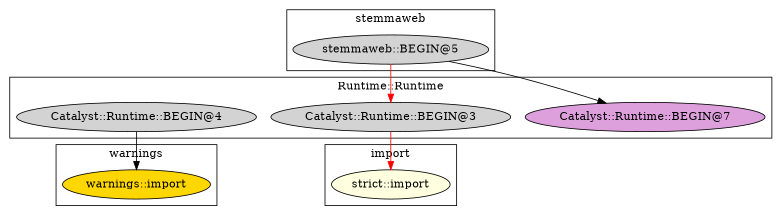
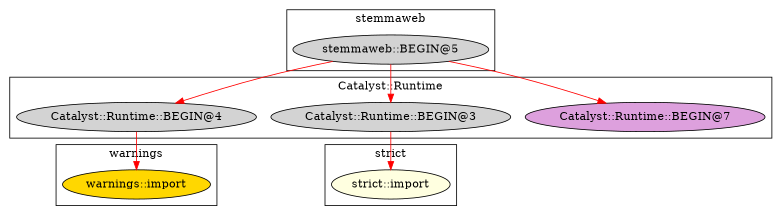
none -> (243, 83)
(539, 83) -> (539, 83)
(391, 87) -> (391, 87)
(136, 150) -> (136, 150)
(391, 154) -> (391, 154)
